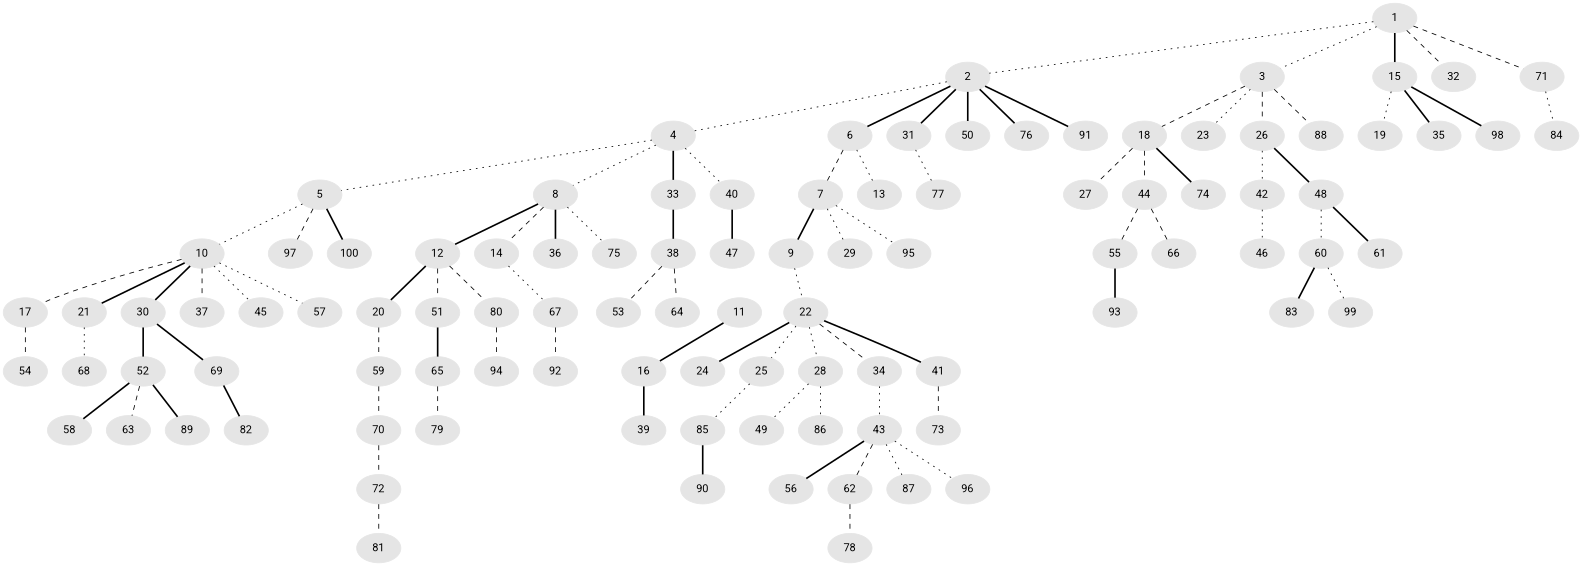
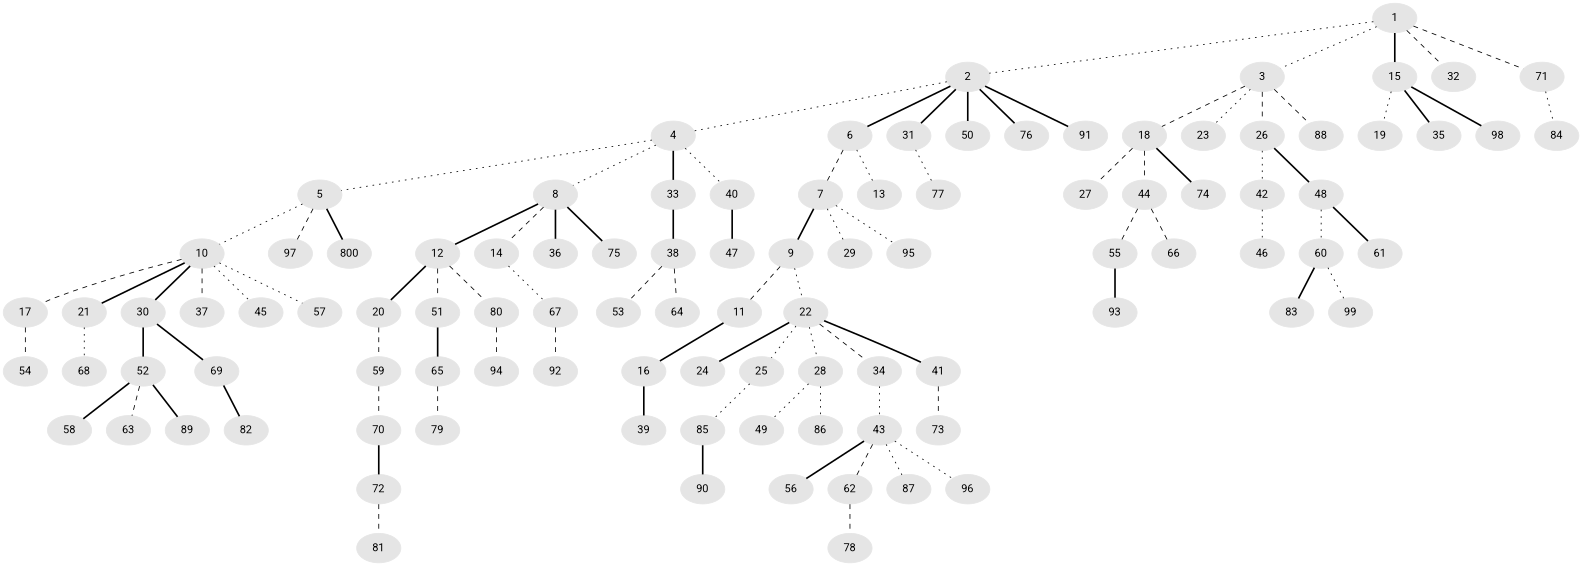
(585, 224) -> (585, 224)
(349, 254) -> (349, 254)
none -> (765, 283)
(379, 460) -> (379, 460)
